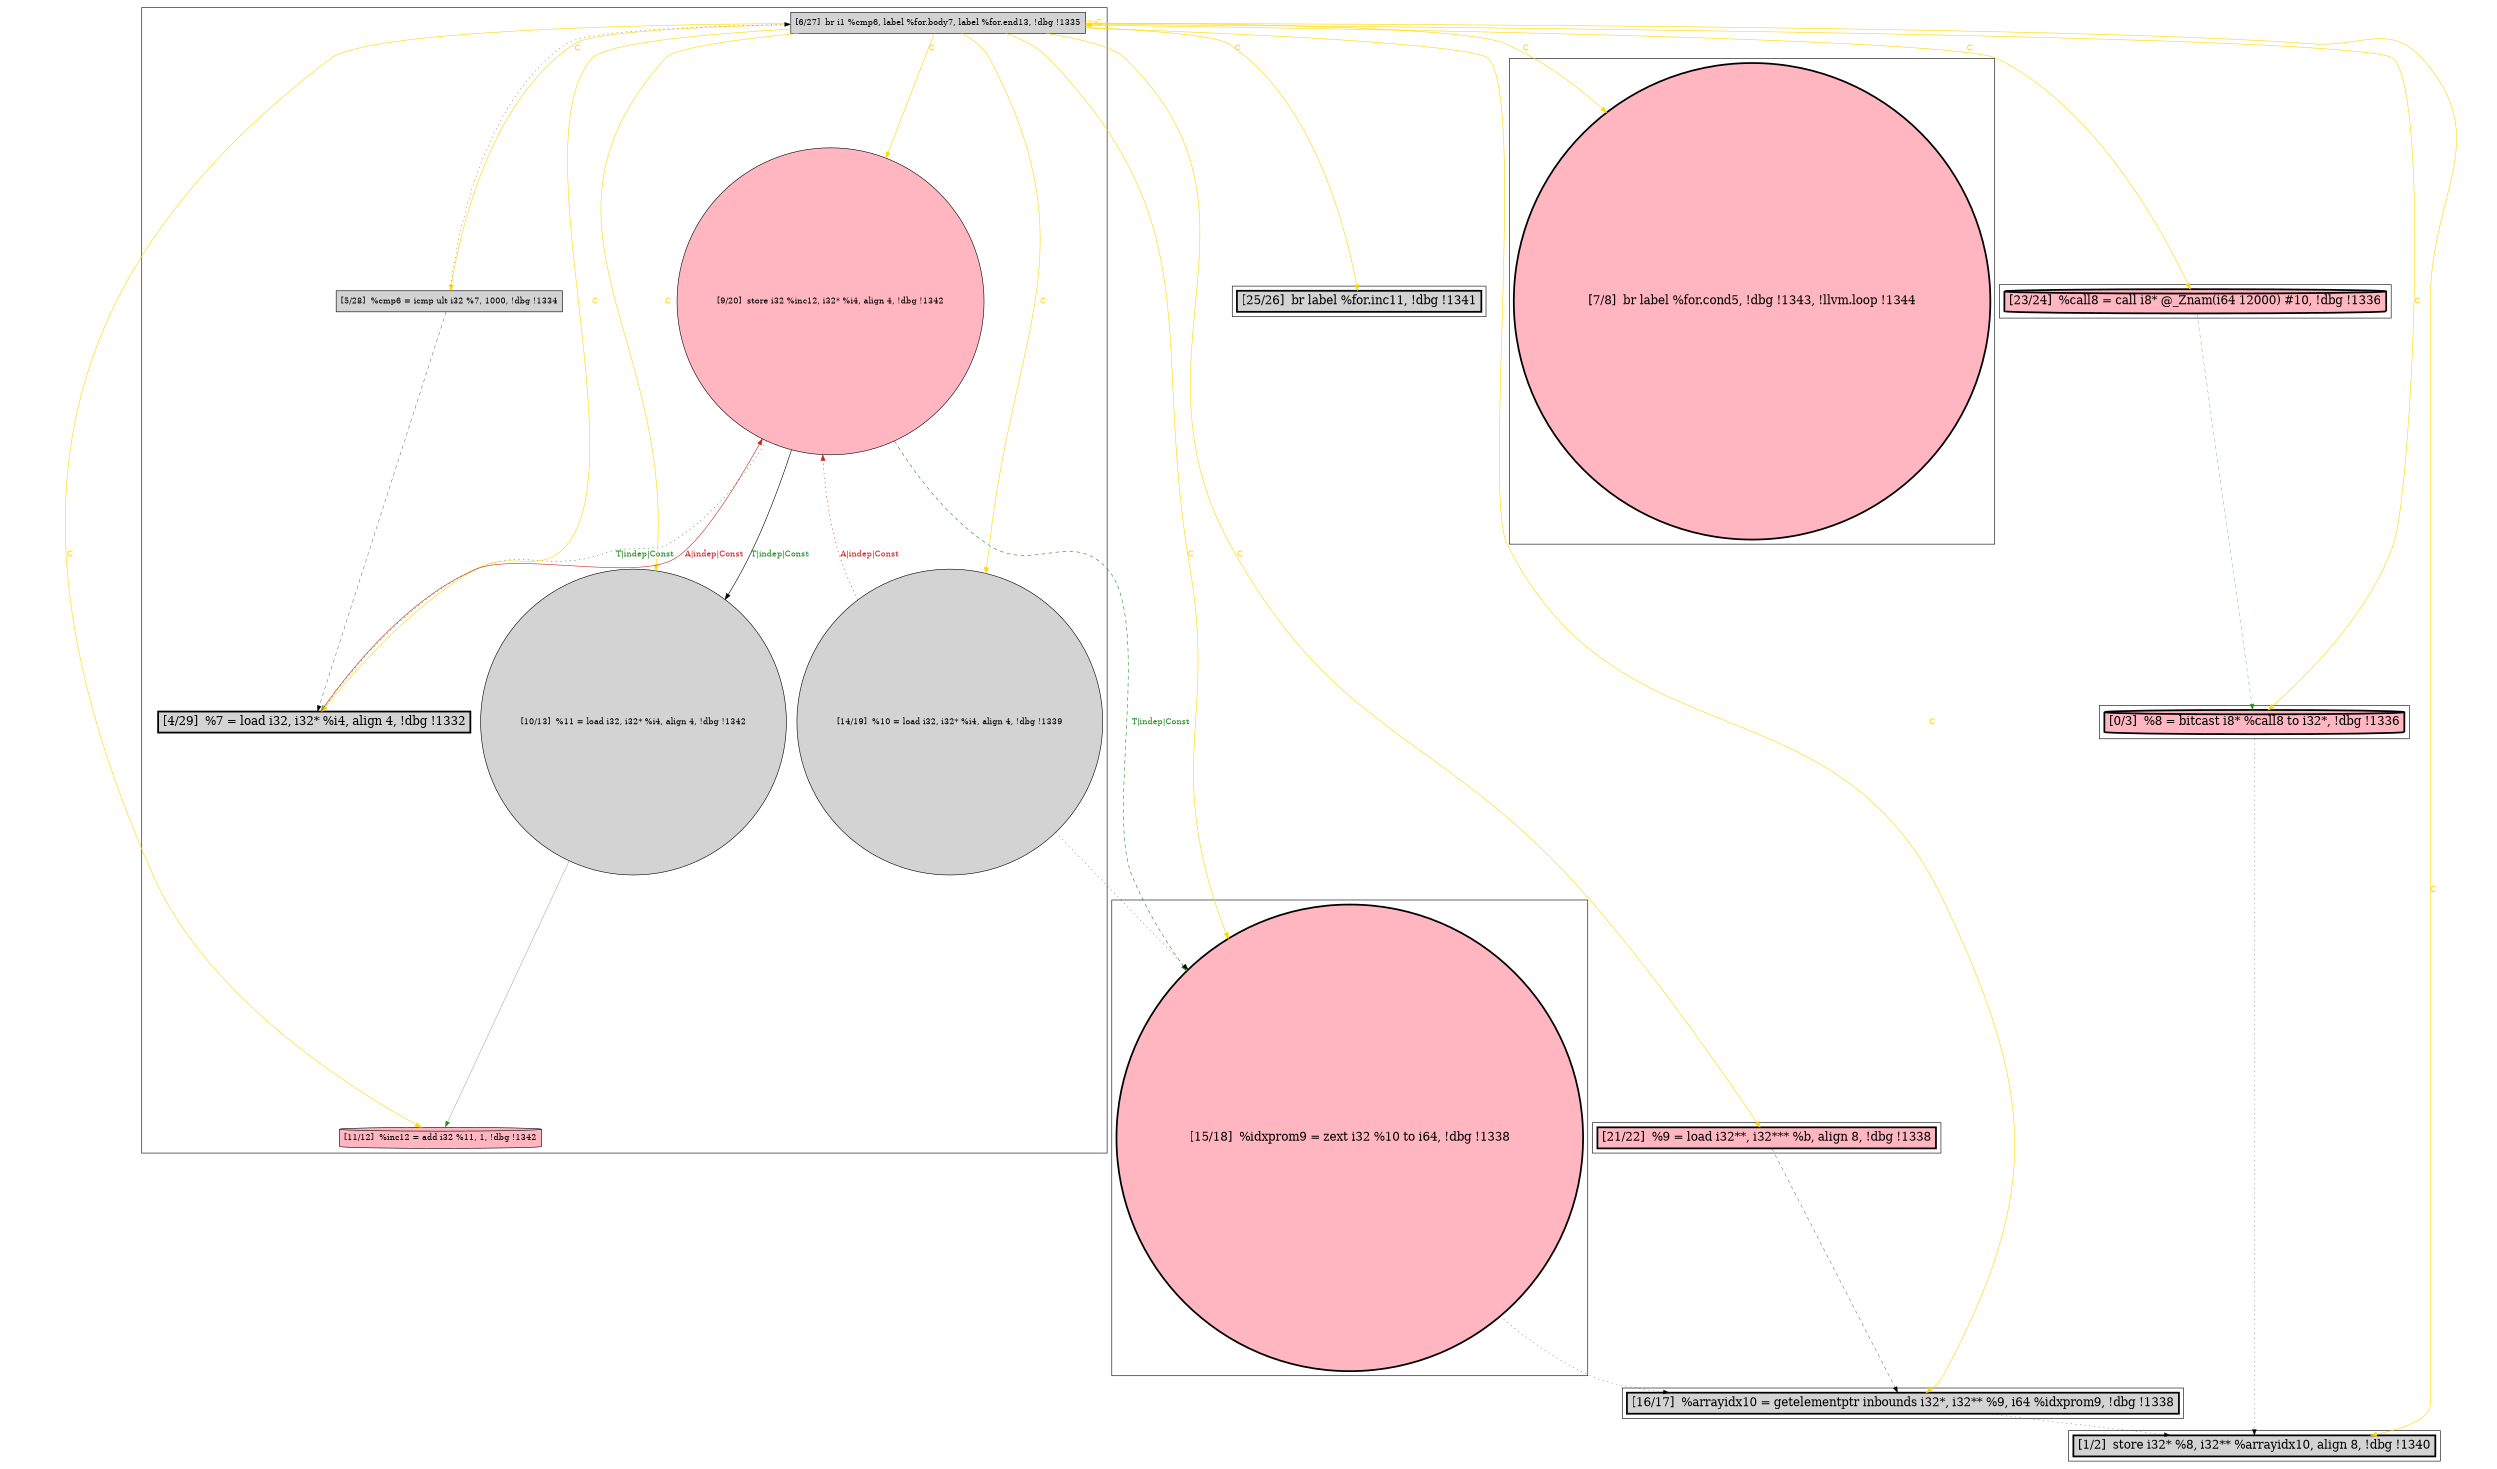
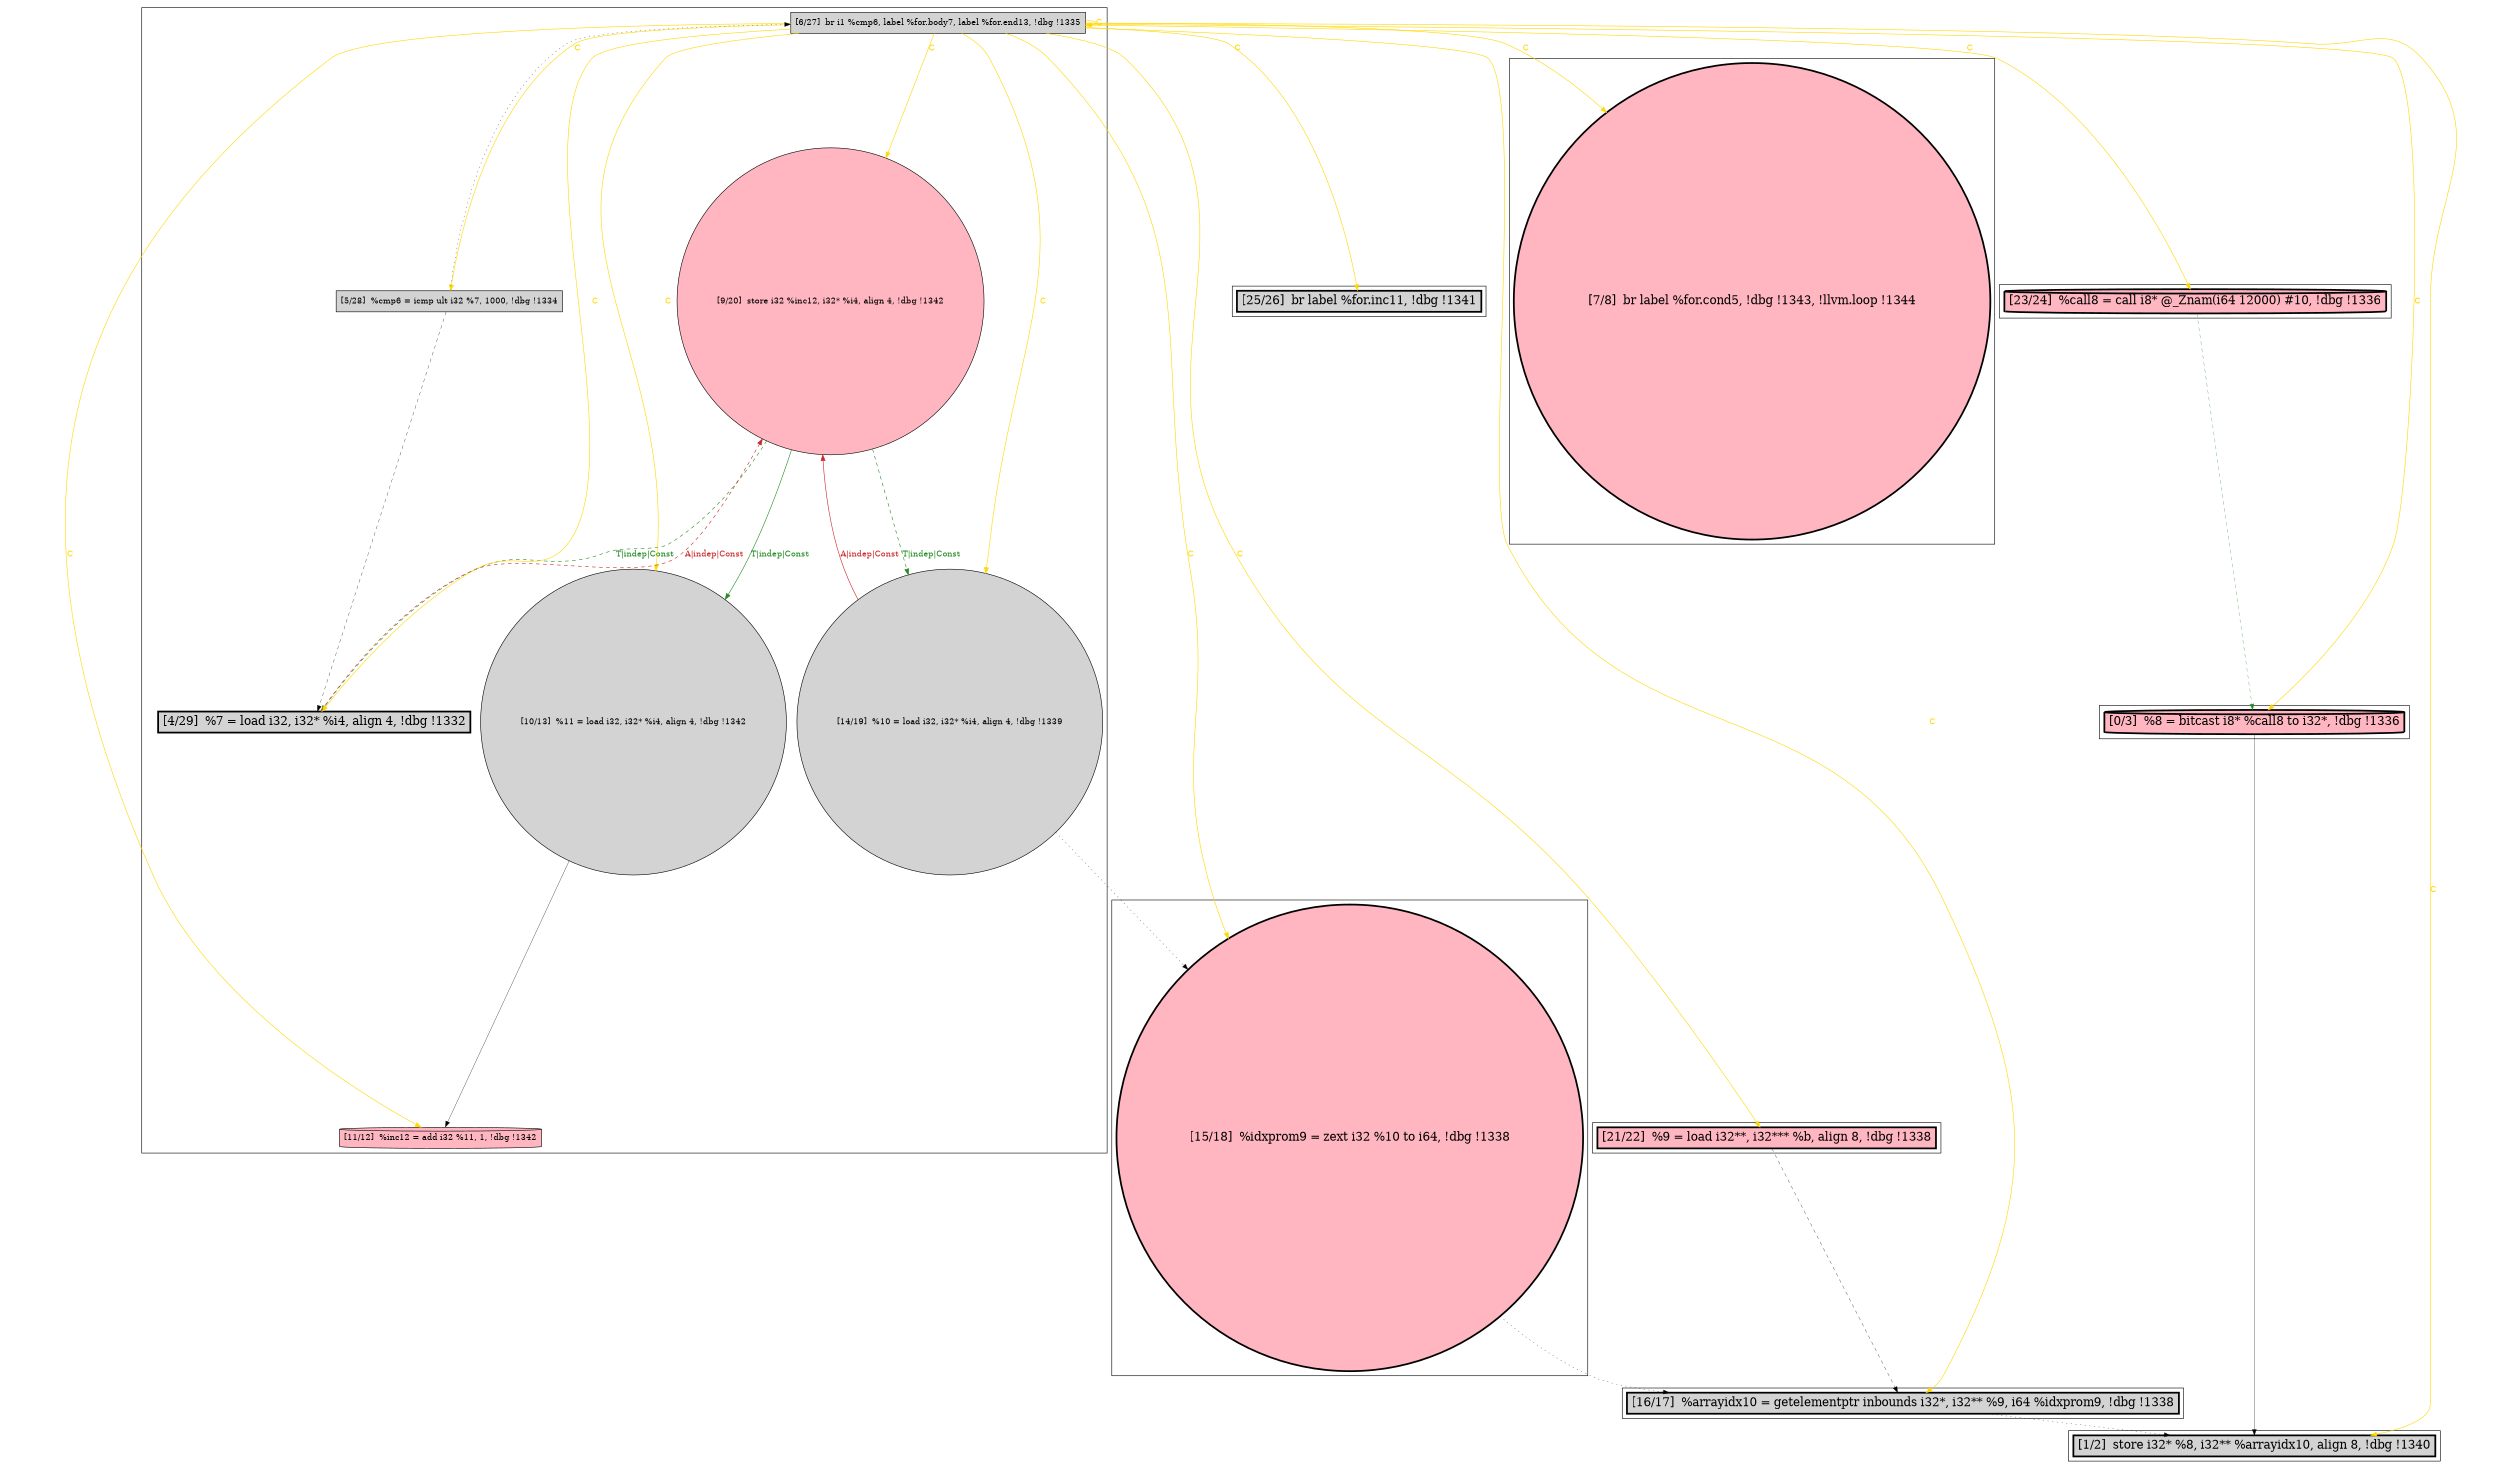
(764, 524) -> (764, 524)
(833, 532) -> (833, 532)
(568, 561) -> (568, 561)
(569, 566) -> (569, 566)
(1127, 639) -> (890, 509)
(509, 991) -> (509, 991)
(2254, 1082) -> (2254, 1082)
